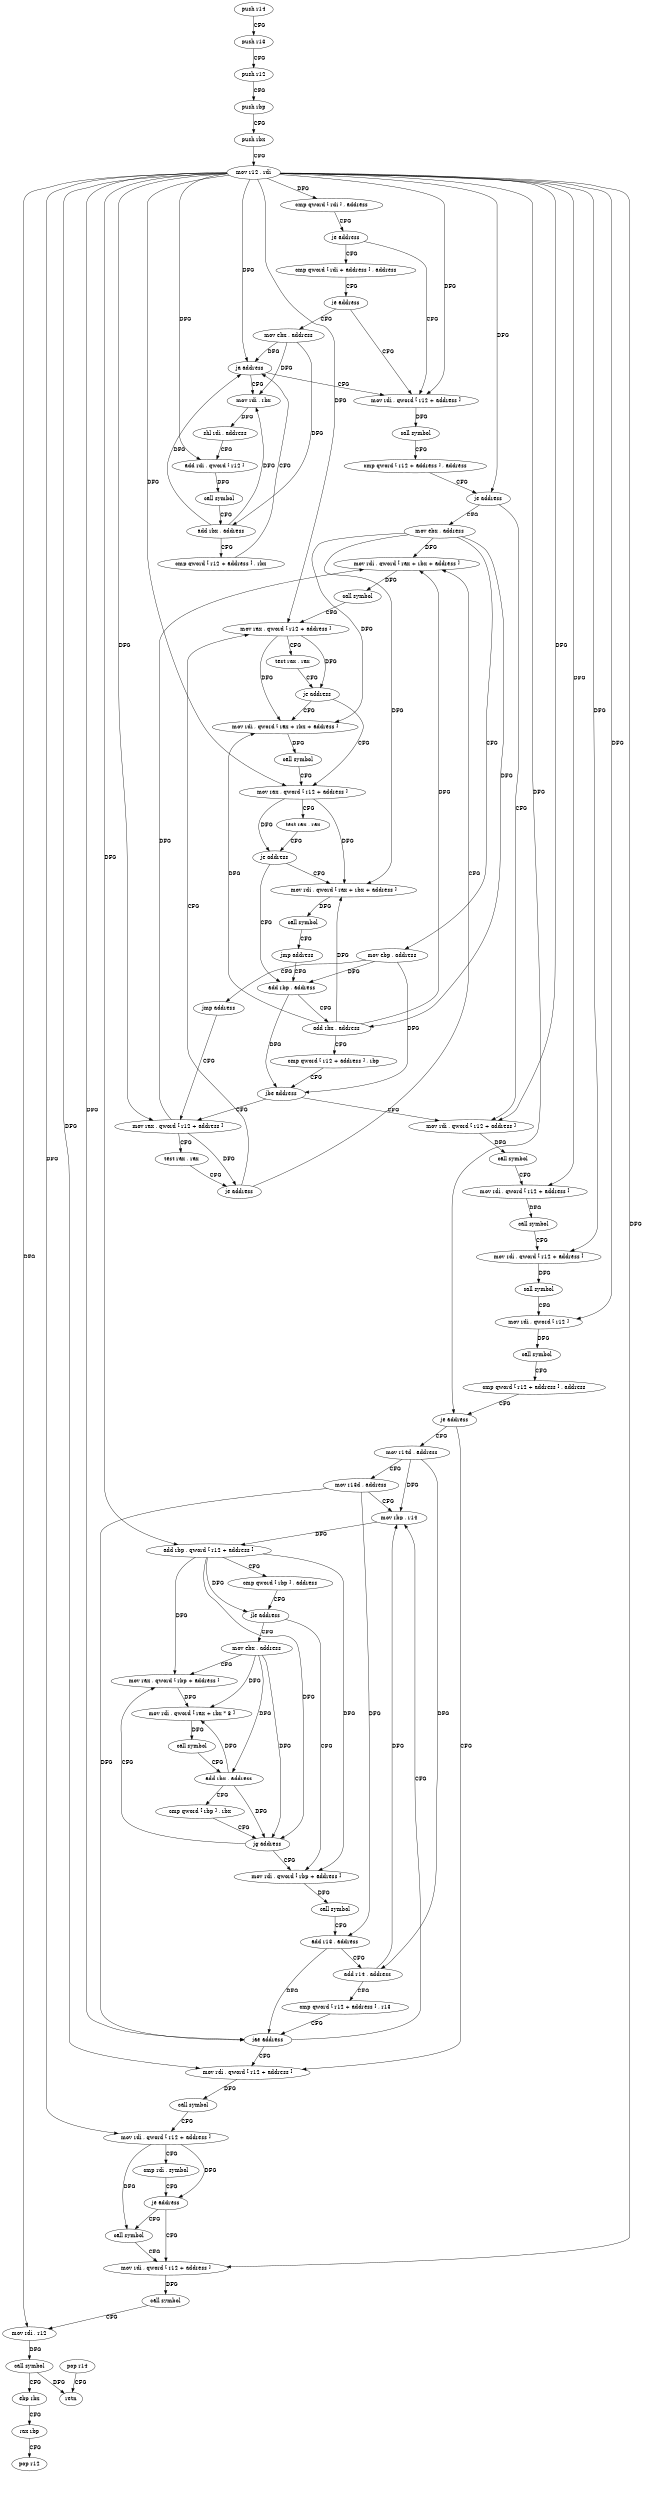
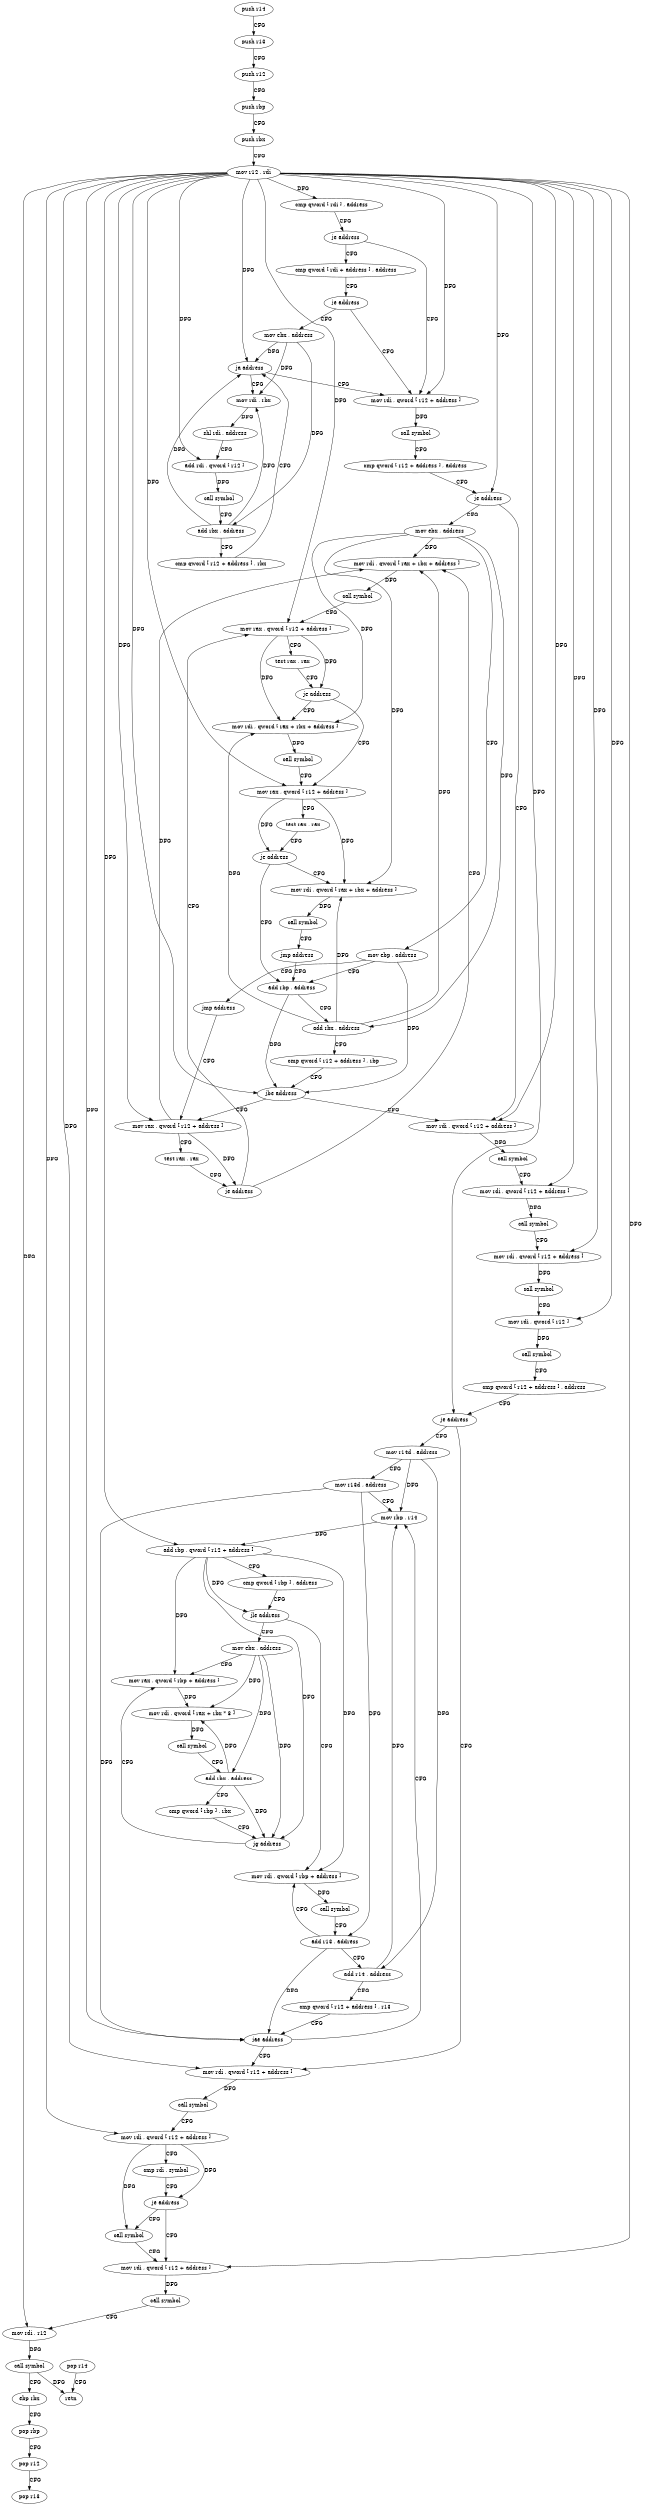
none -> (132, 627)
(354, 972) -> (354, 972)
(281, 1859) -> (297, 1917)
(29, 2432) -> (29, 2432)
none -> (29, 2497)
